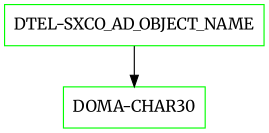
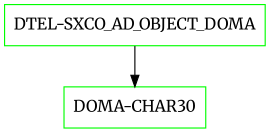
(134, 25) -> (135, 25)
